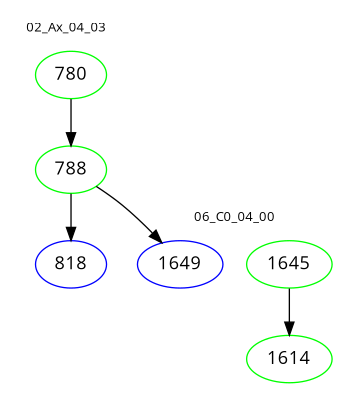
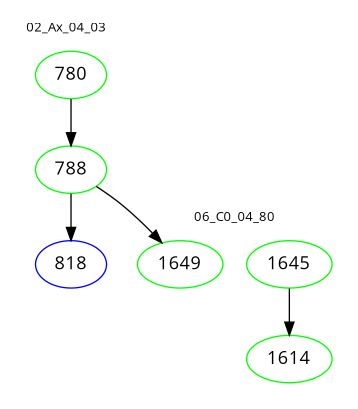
(235, 218) -> (235, 218)
(180, 264) -> (180, 264)
